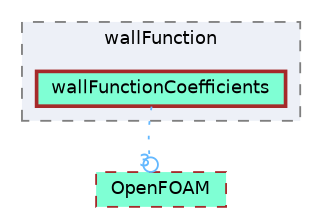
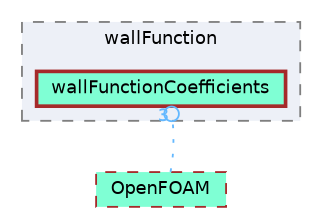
(149, 132) -> (173, 147)
